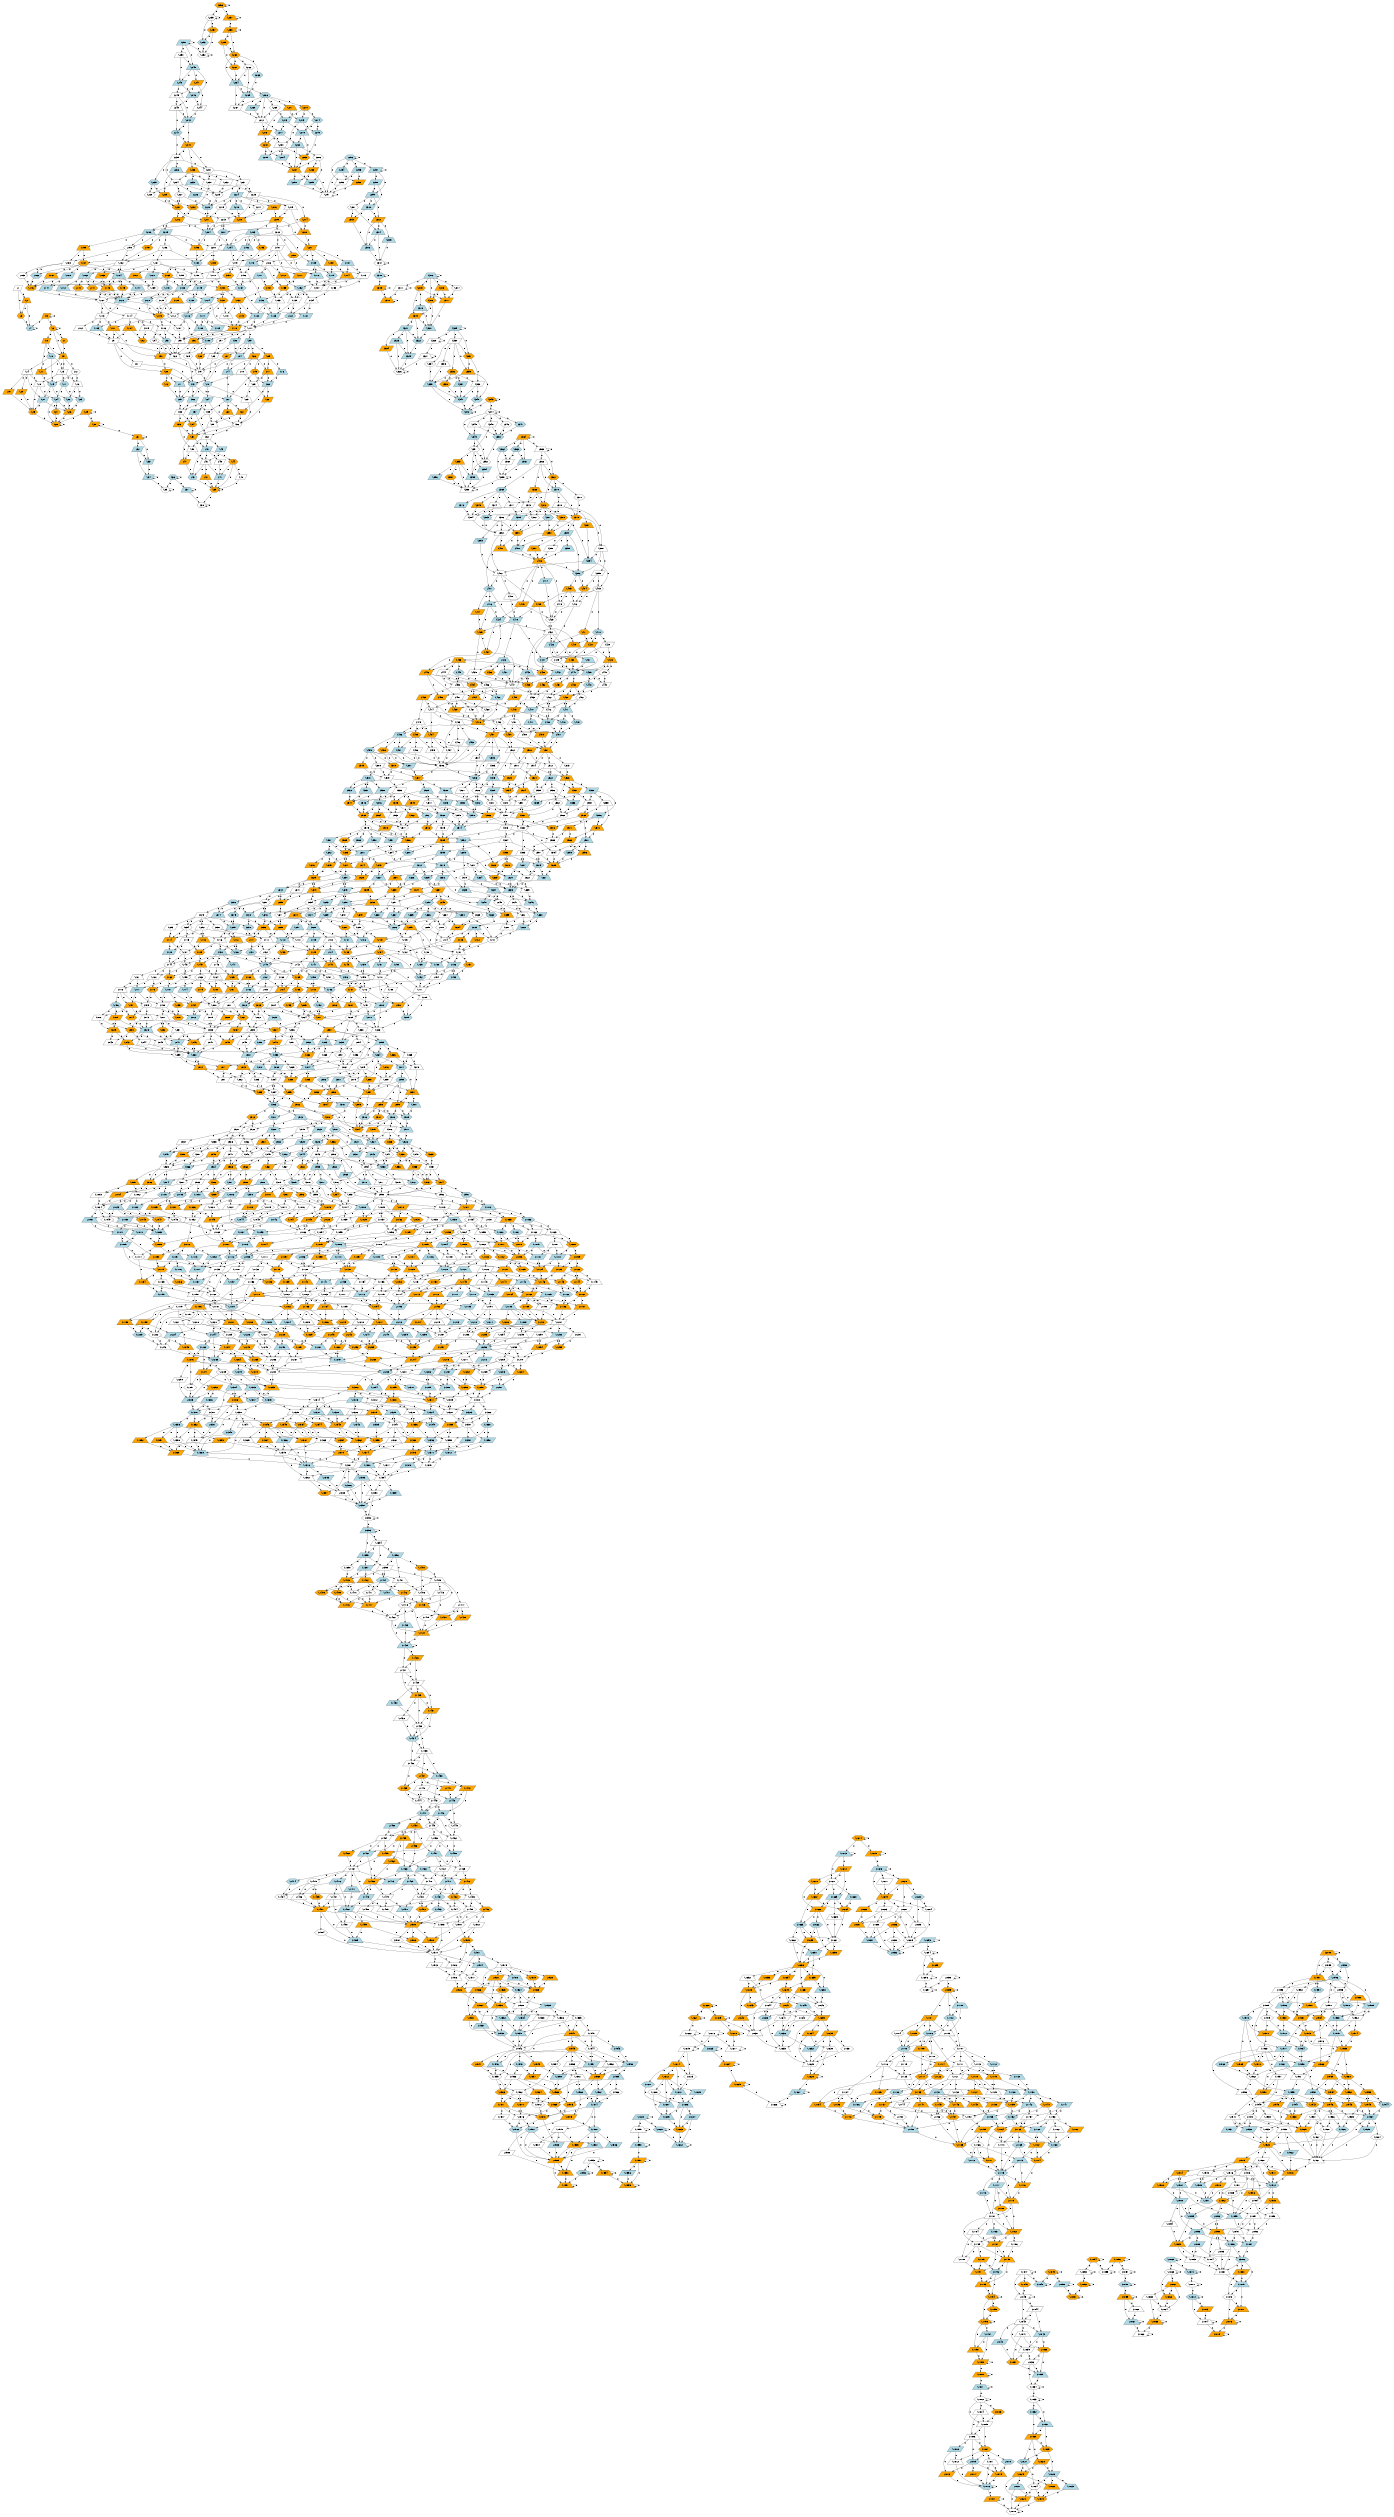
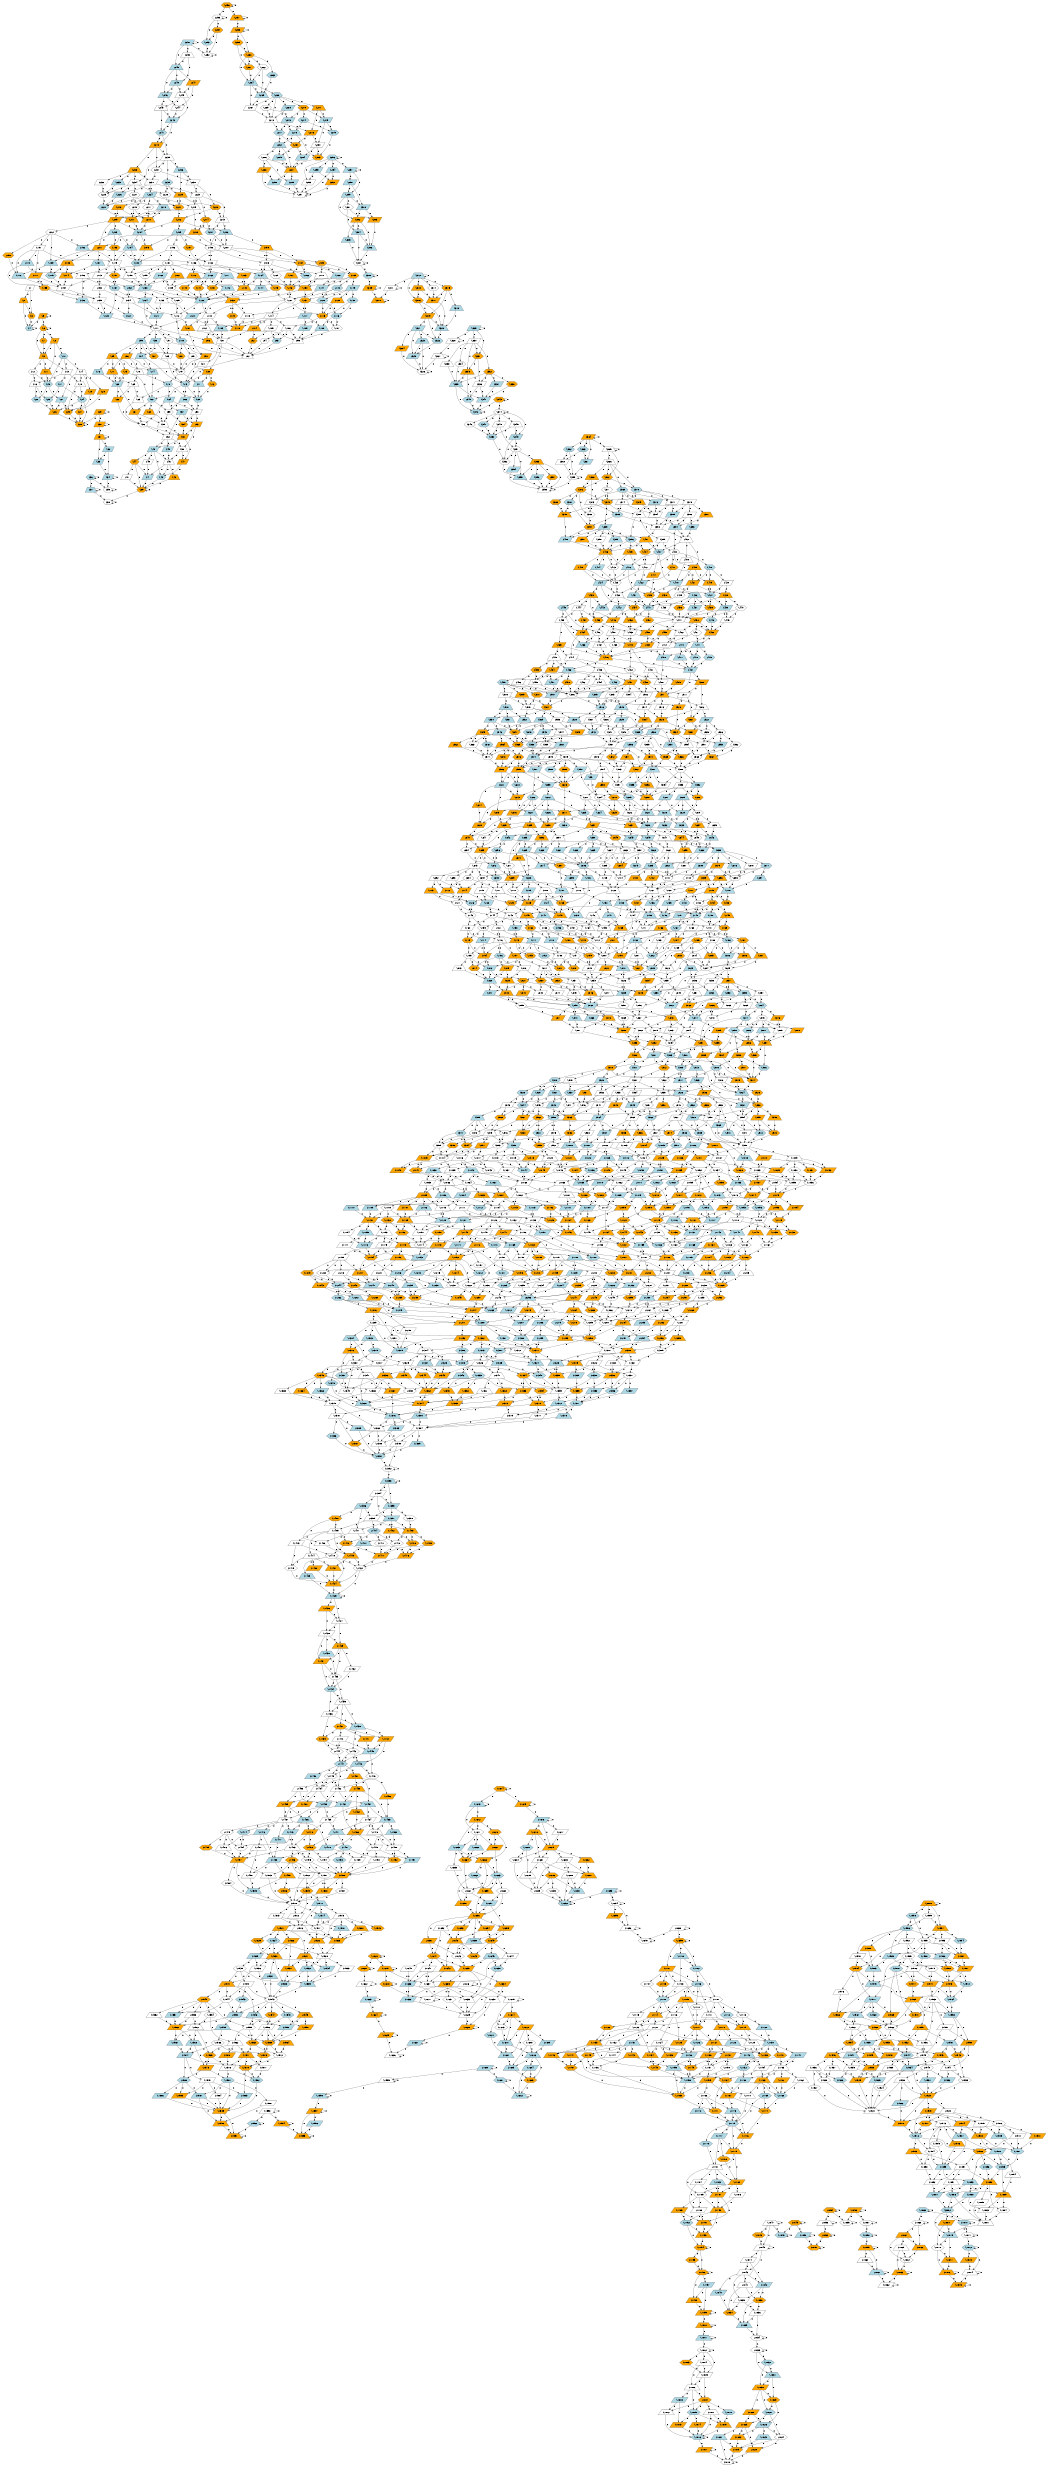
(559, 566) -> (619, 545)
(551, 638) -> (630, 589)
(494, 890) -> (698, 825)
(209, 1400) -> (462, 1351)
